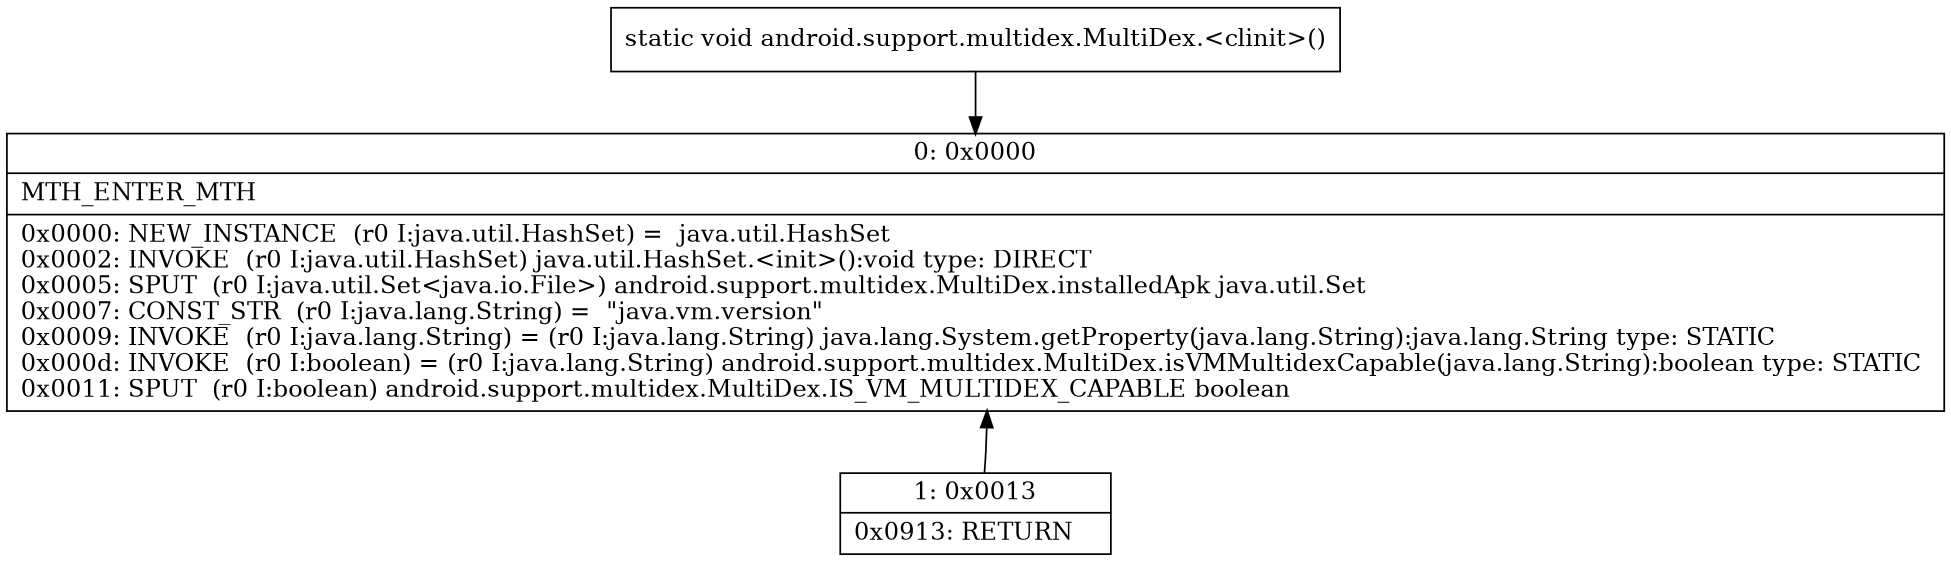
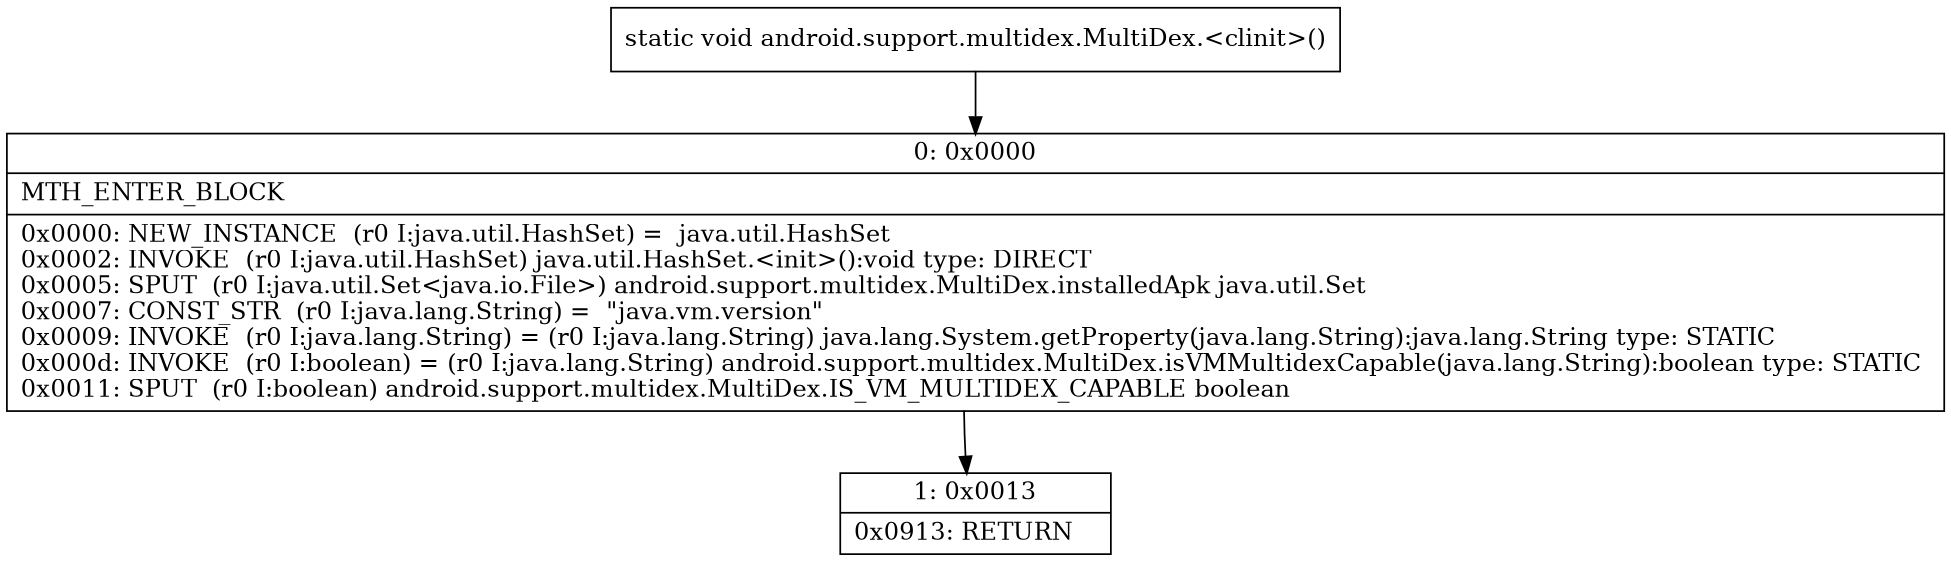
(139, 193) -> (153, 193)
(986, 451) -> (965, 433)
